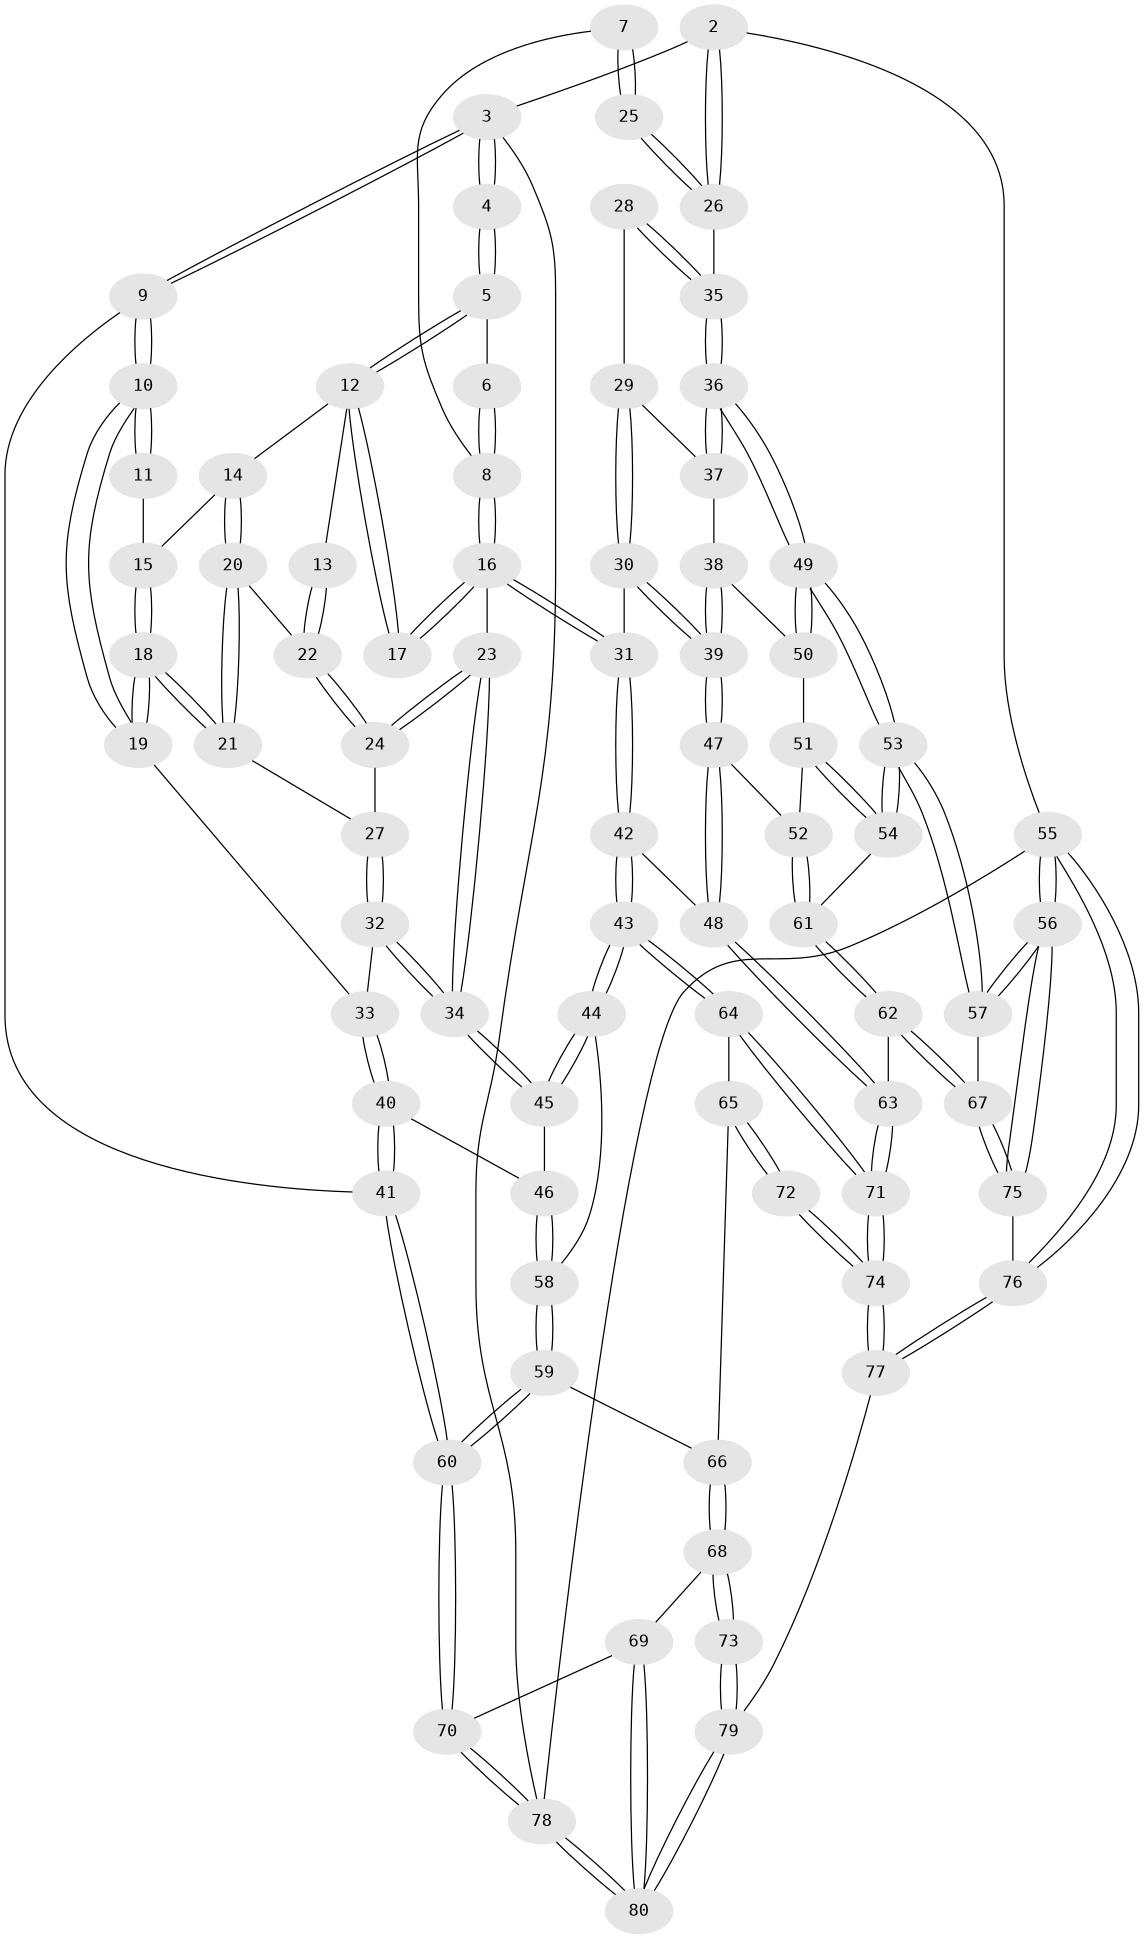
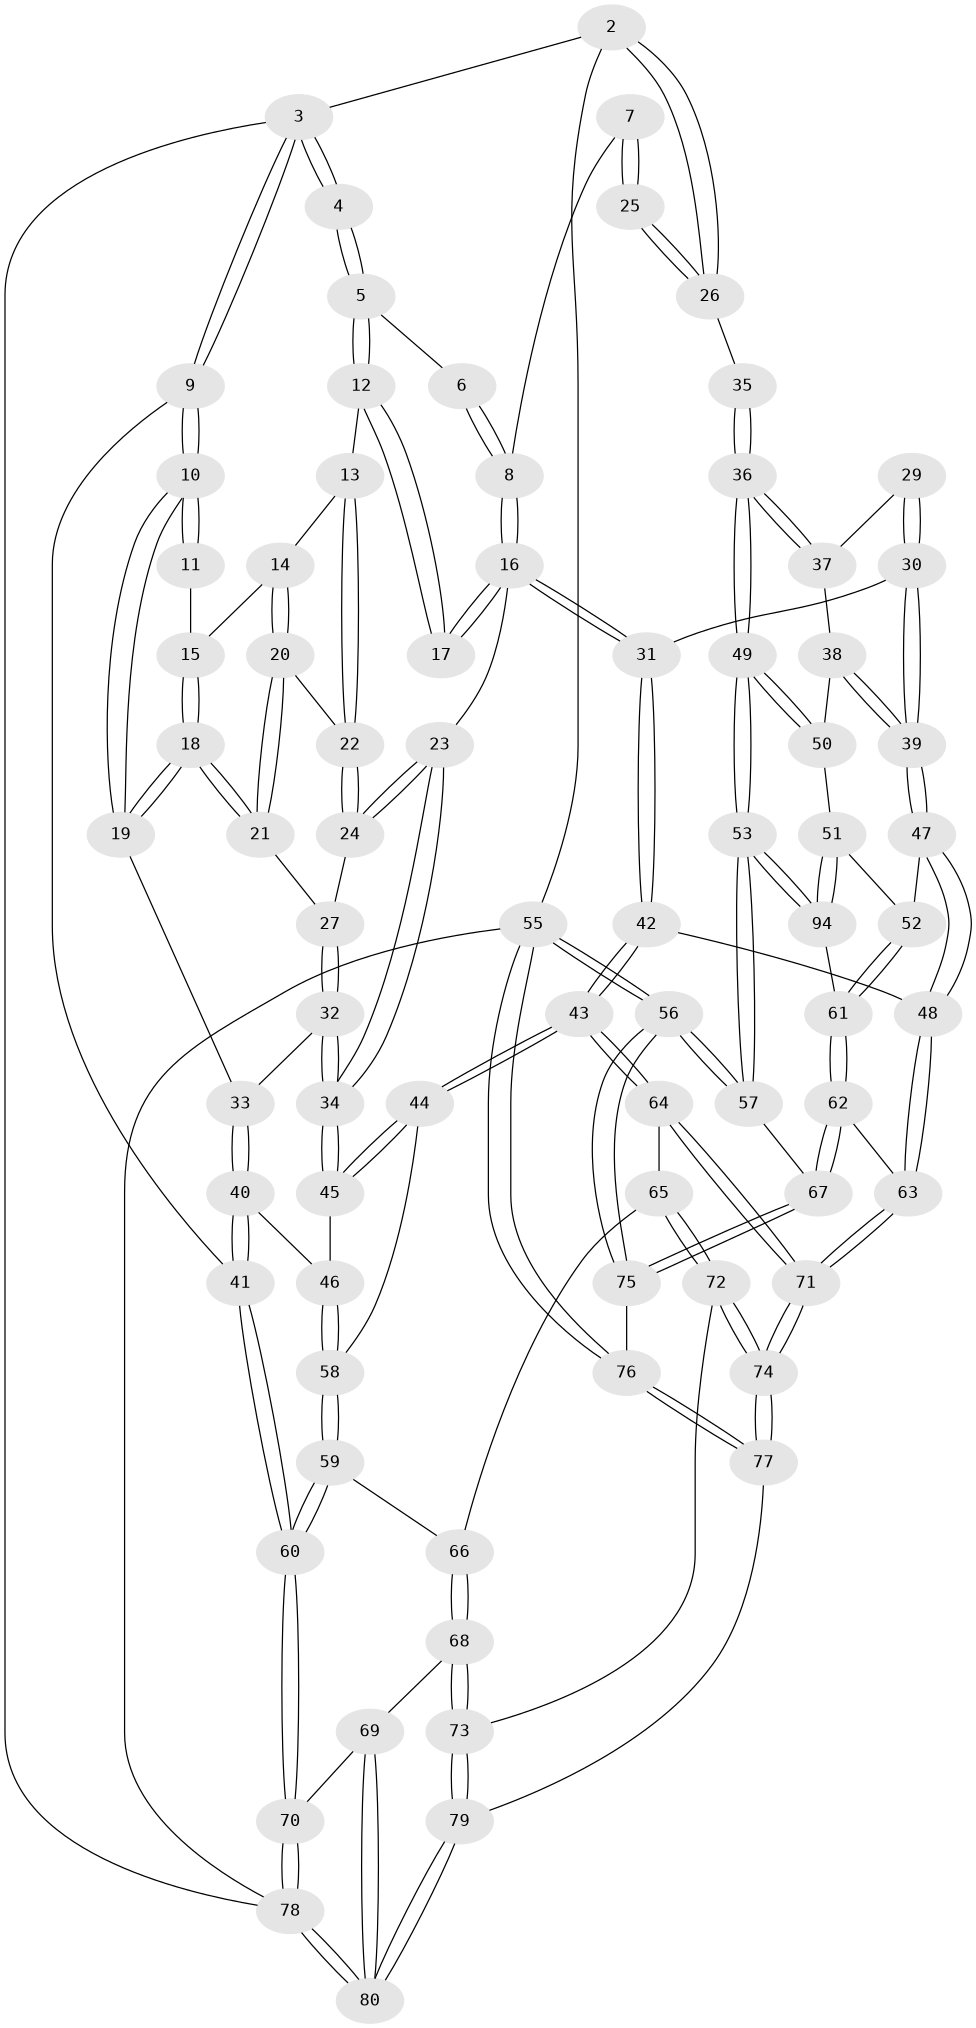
(624, 207) -> none
(291, 431) -> (315, 521)
(888, 835) -> (822, 924)
none -> (692, 1570)
